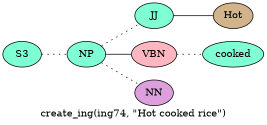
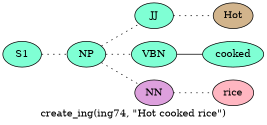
(193, 16) -> (193, 16)
(22, 54) -> (22, 54)
(119, 54) -> (119, 54)
(154, 54) -> (154, 54)
(190, 54) -> (190, 54)
none -> (233, 93)
